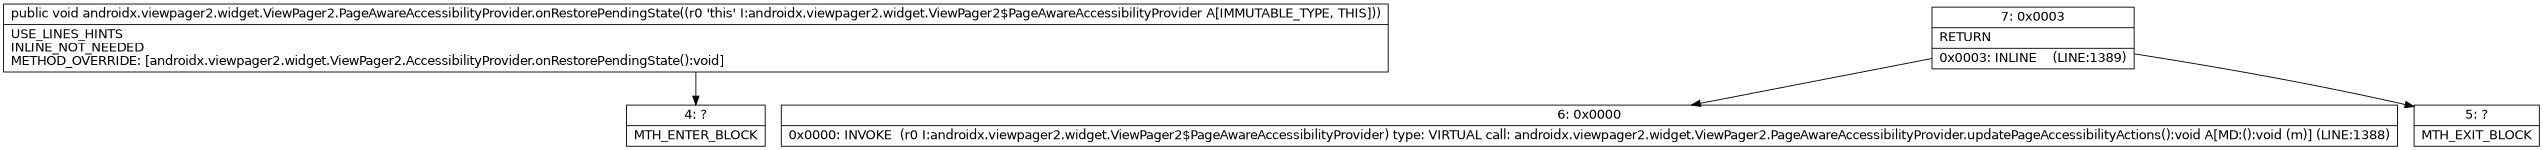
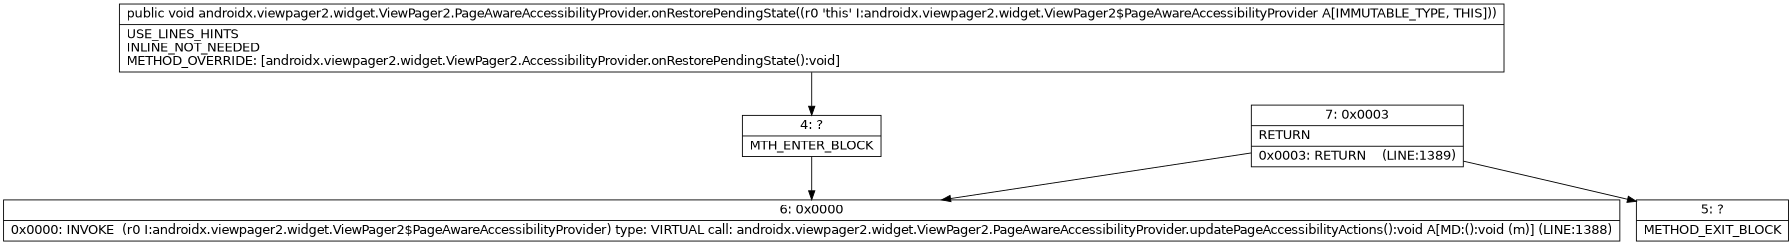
(2033, 58) -> (1357, 156)
(2477, 136) -> (1712, 230)
none -> (812, 174)
